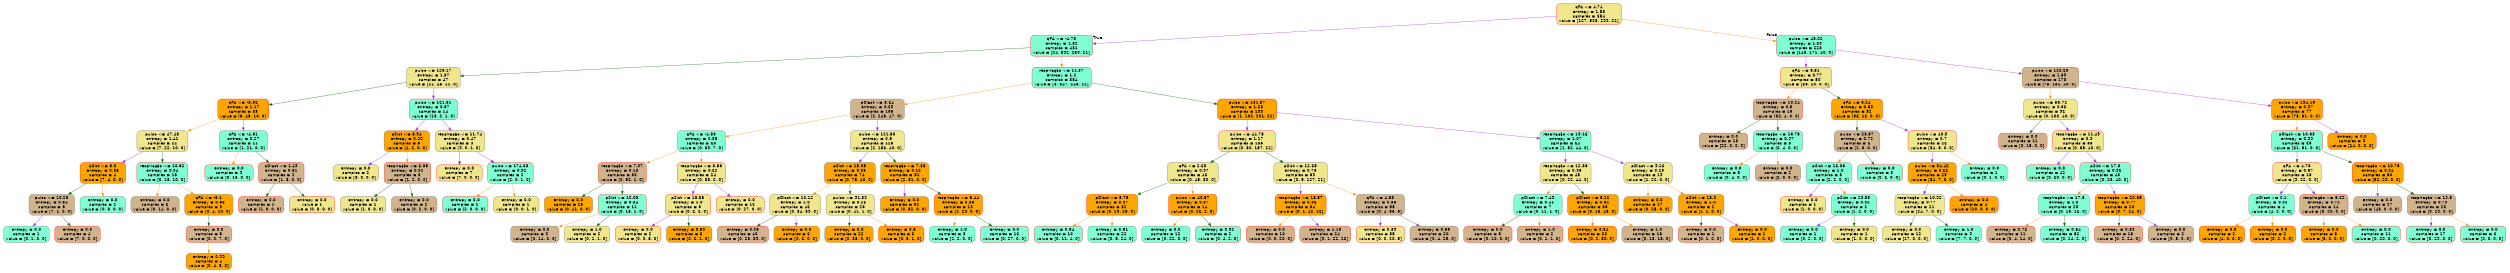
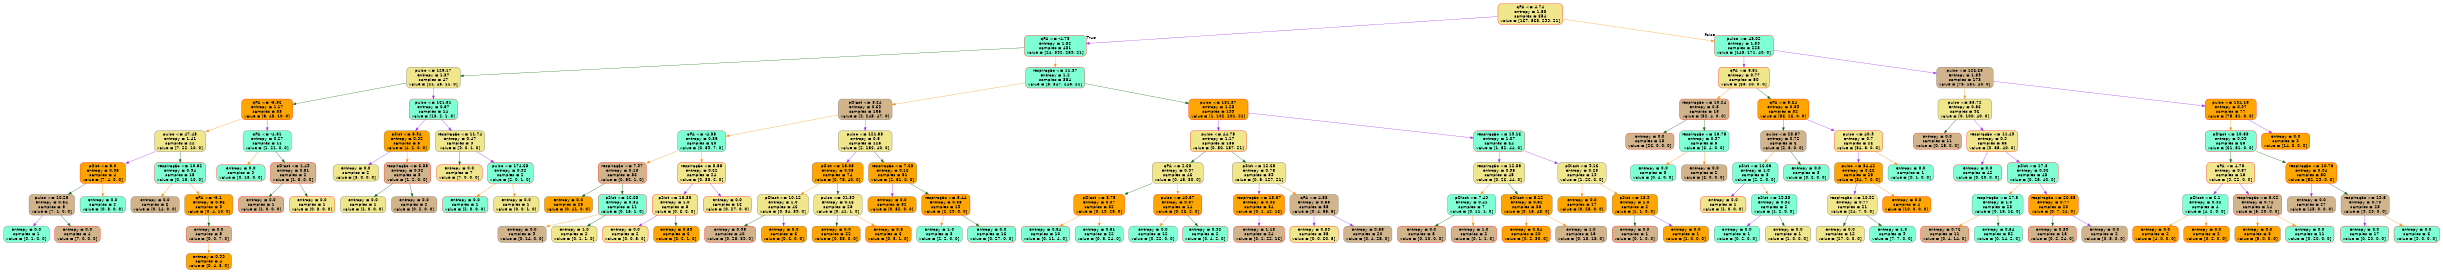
(312, 205) -> (312, 205)
(1270, 234) -> none
